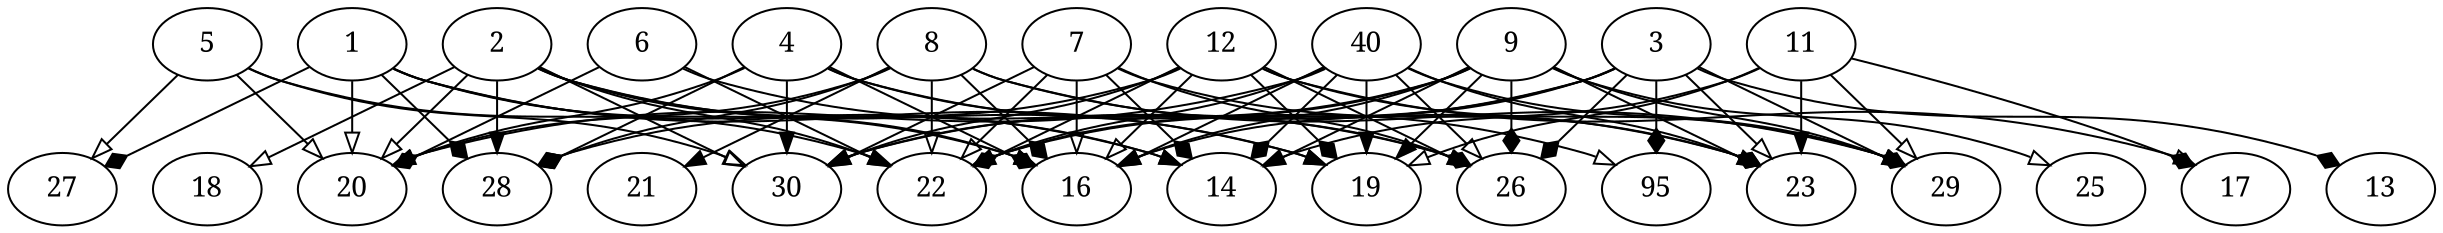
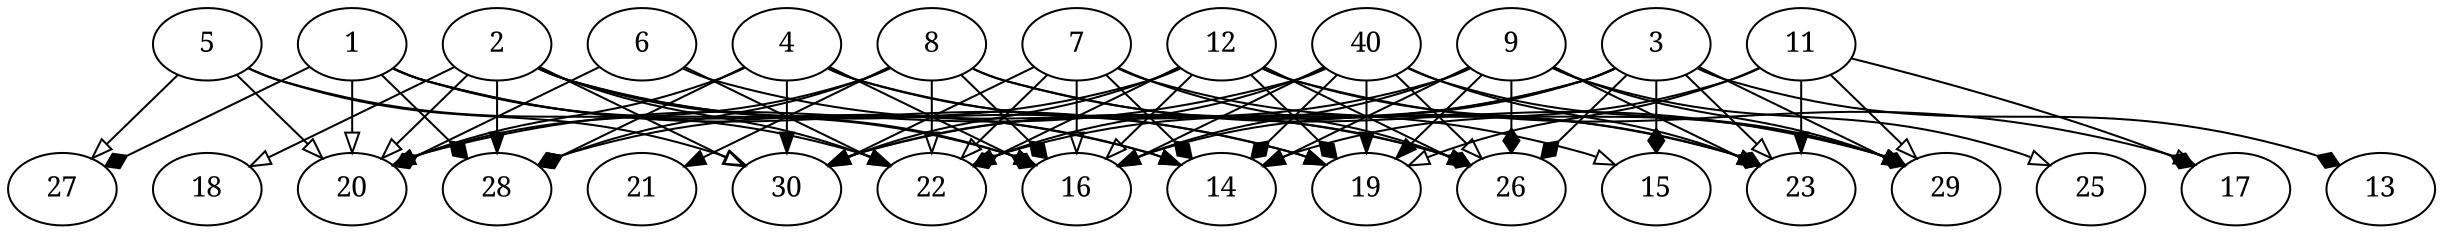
(1232, 116) -> none
(1656, 189) -> (1656, 189)
